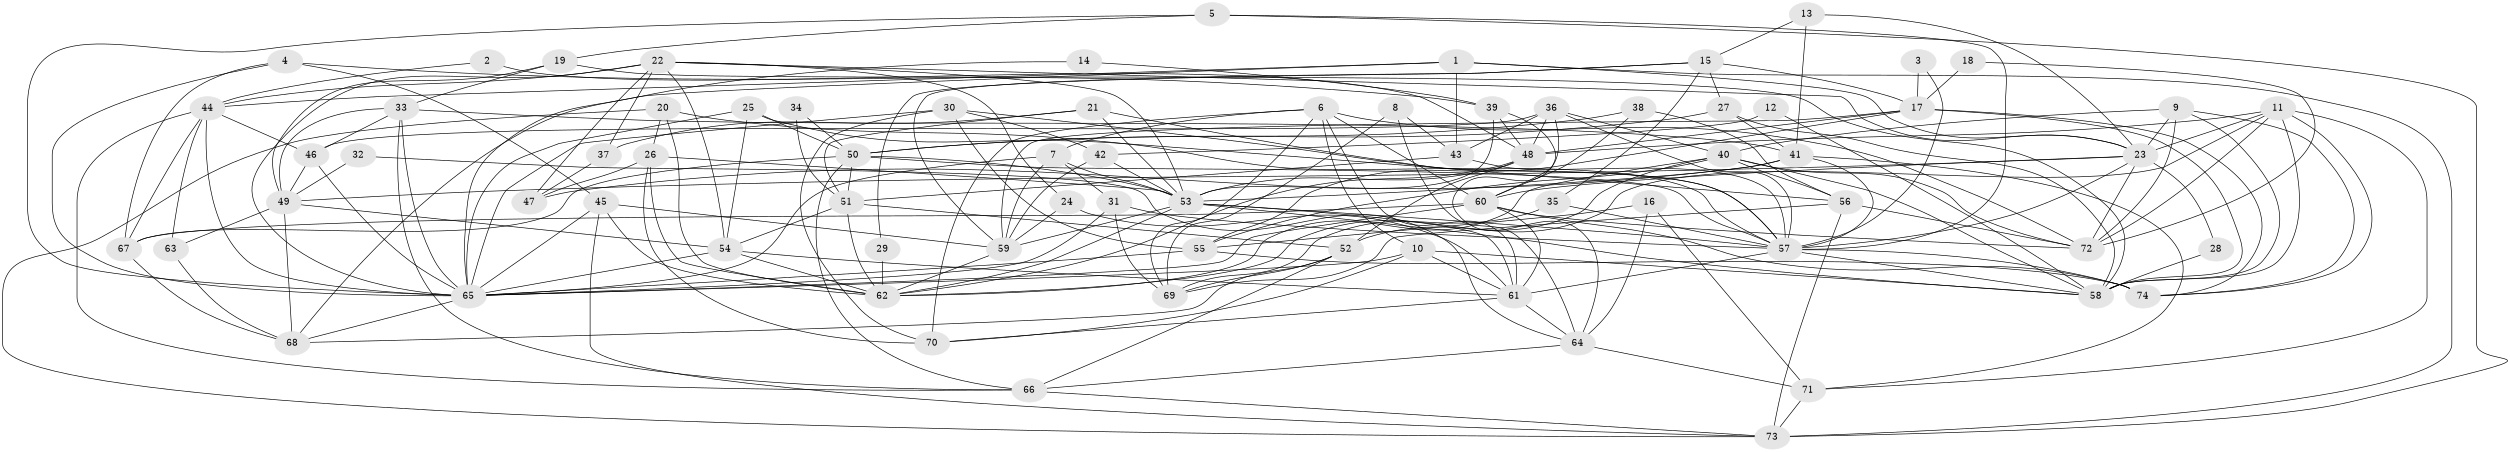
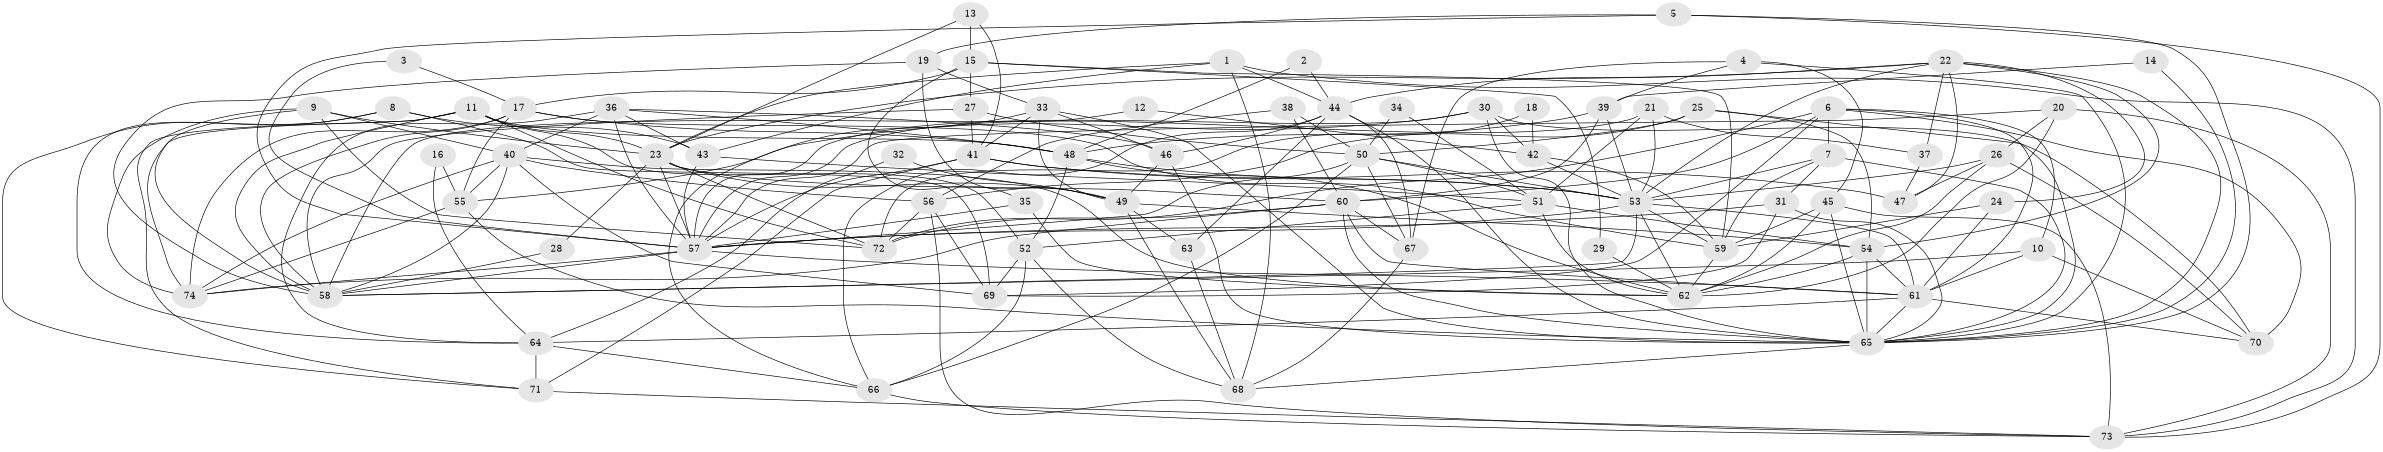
(1943, 85) -> (1533, 132)
(1920, 183) -> (336, 218)
(1151, 273) -> (1891, 320)
(1729, 296) -> (13, 308)
